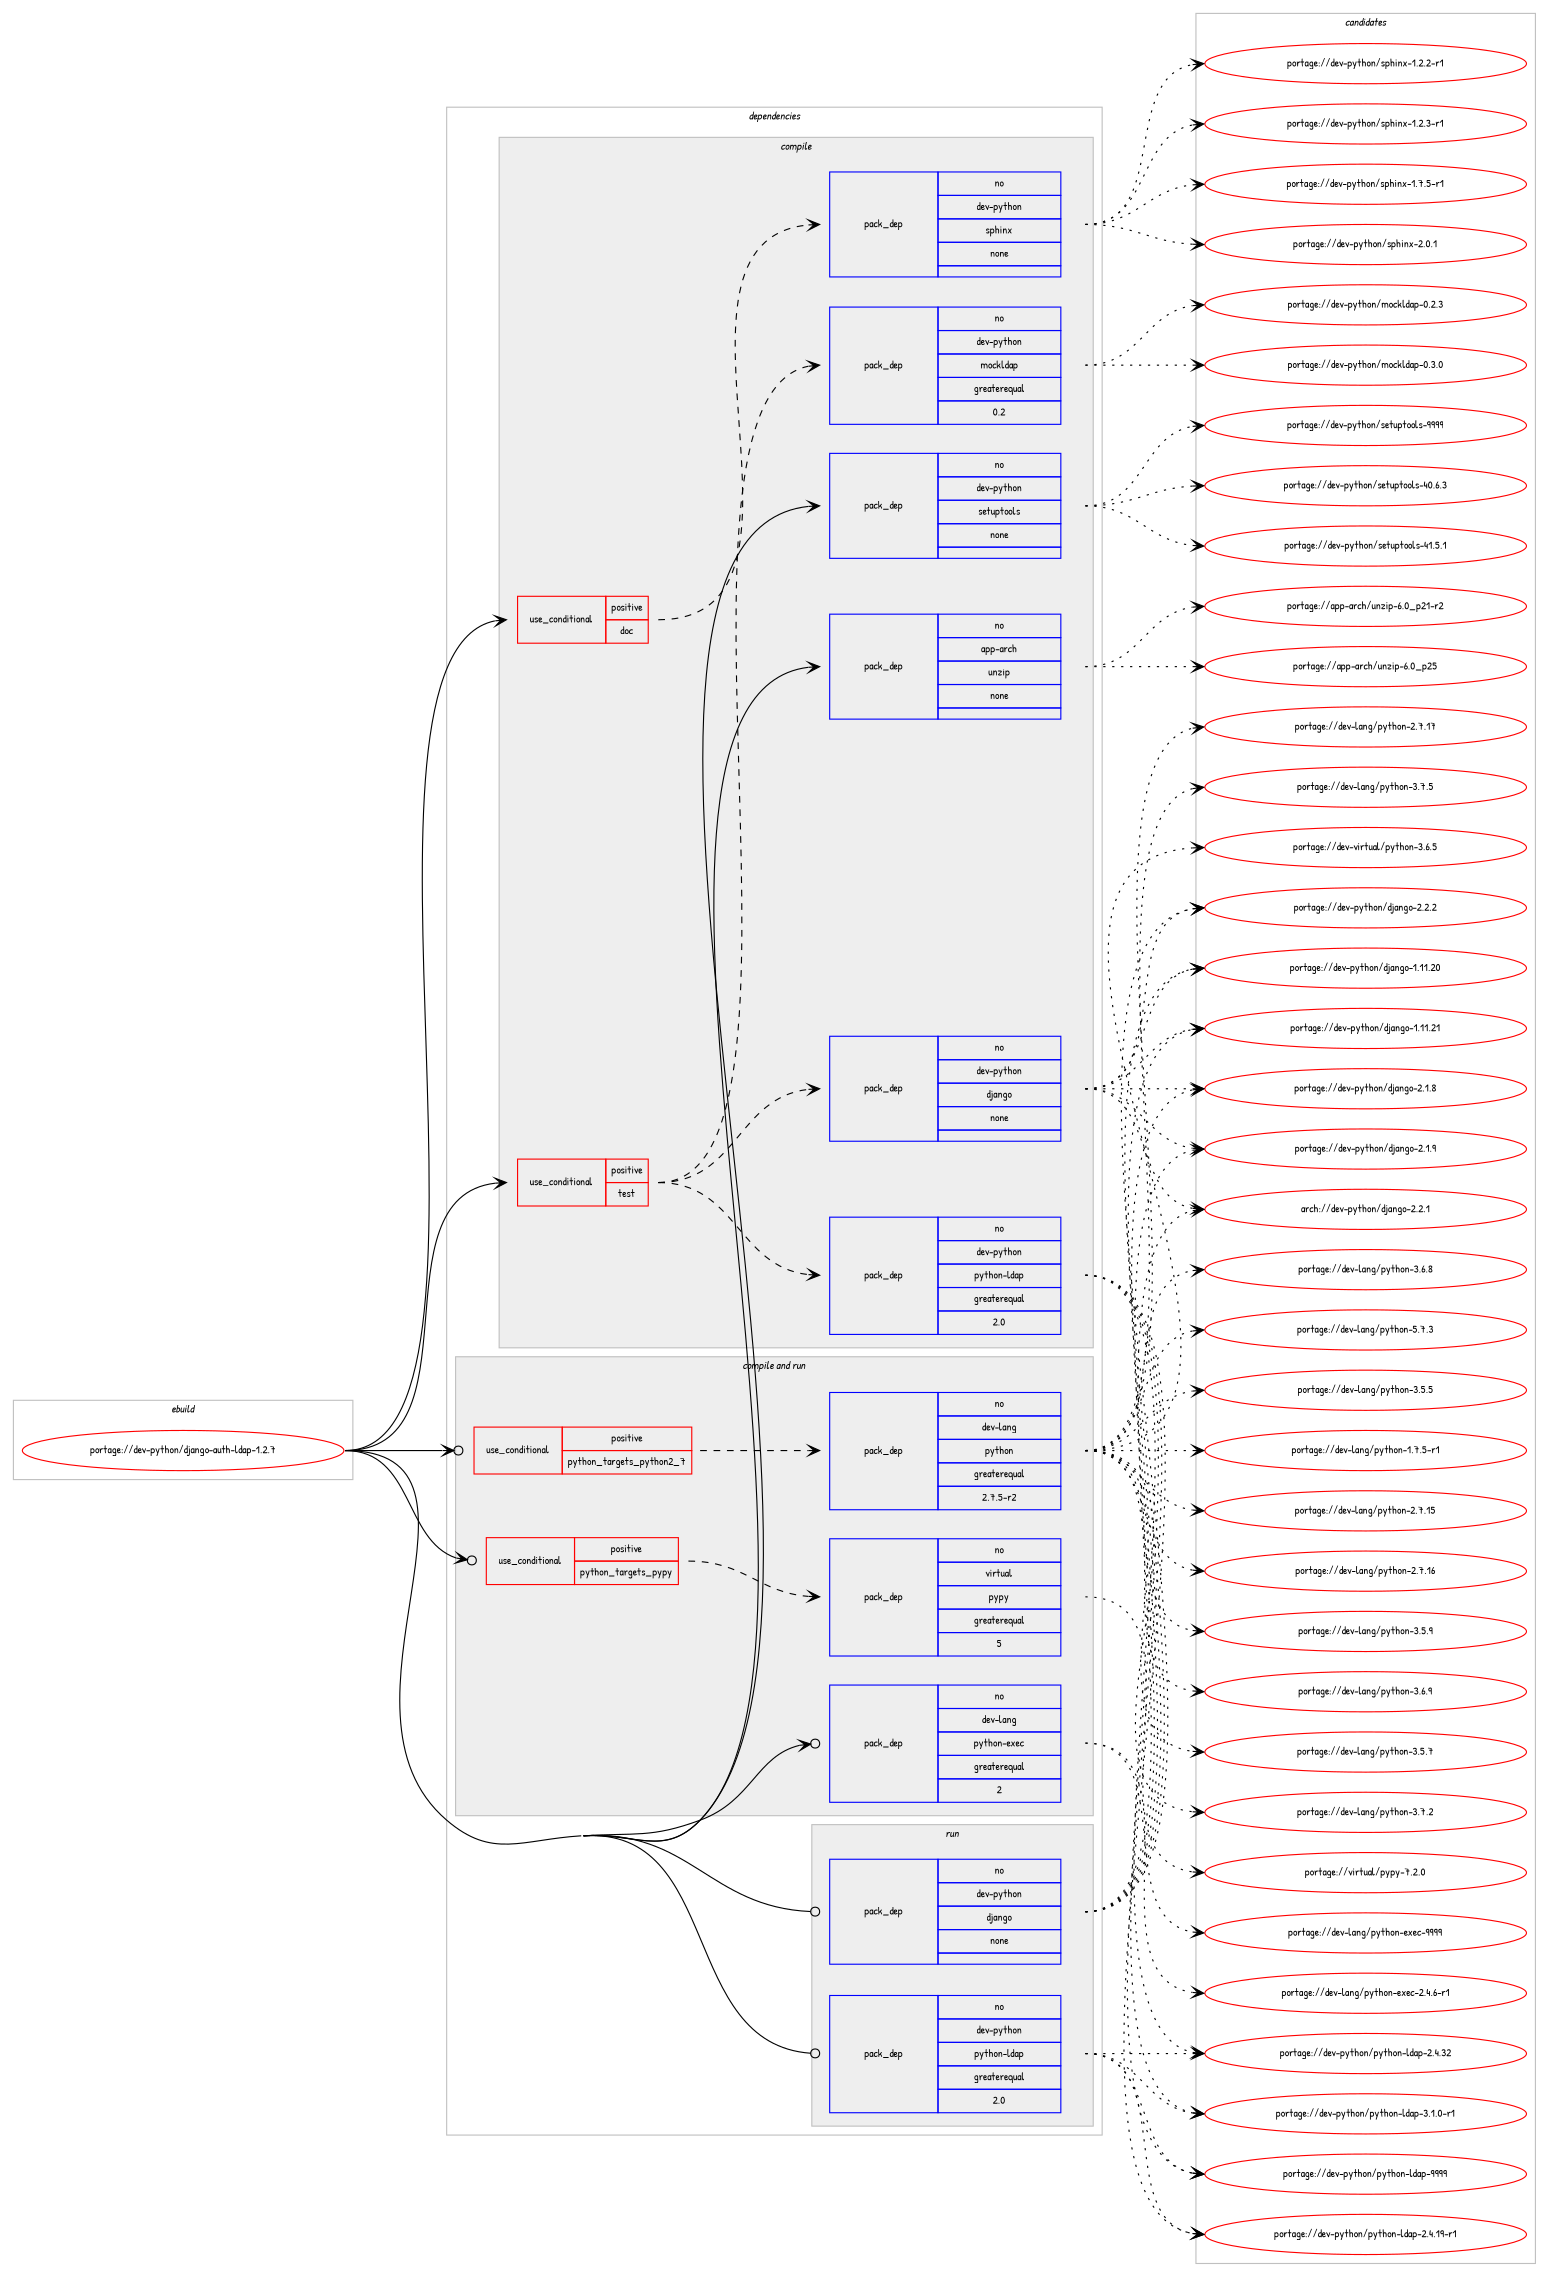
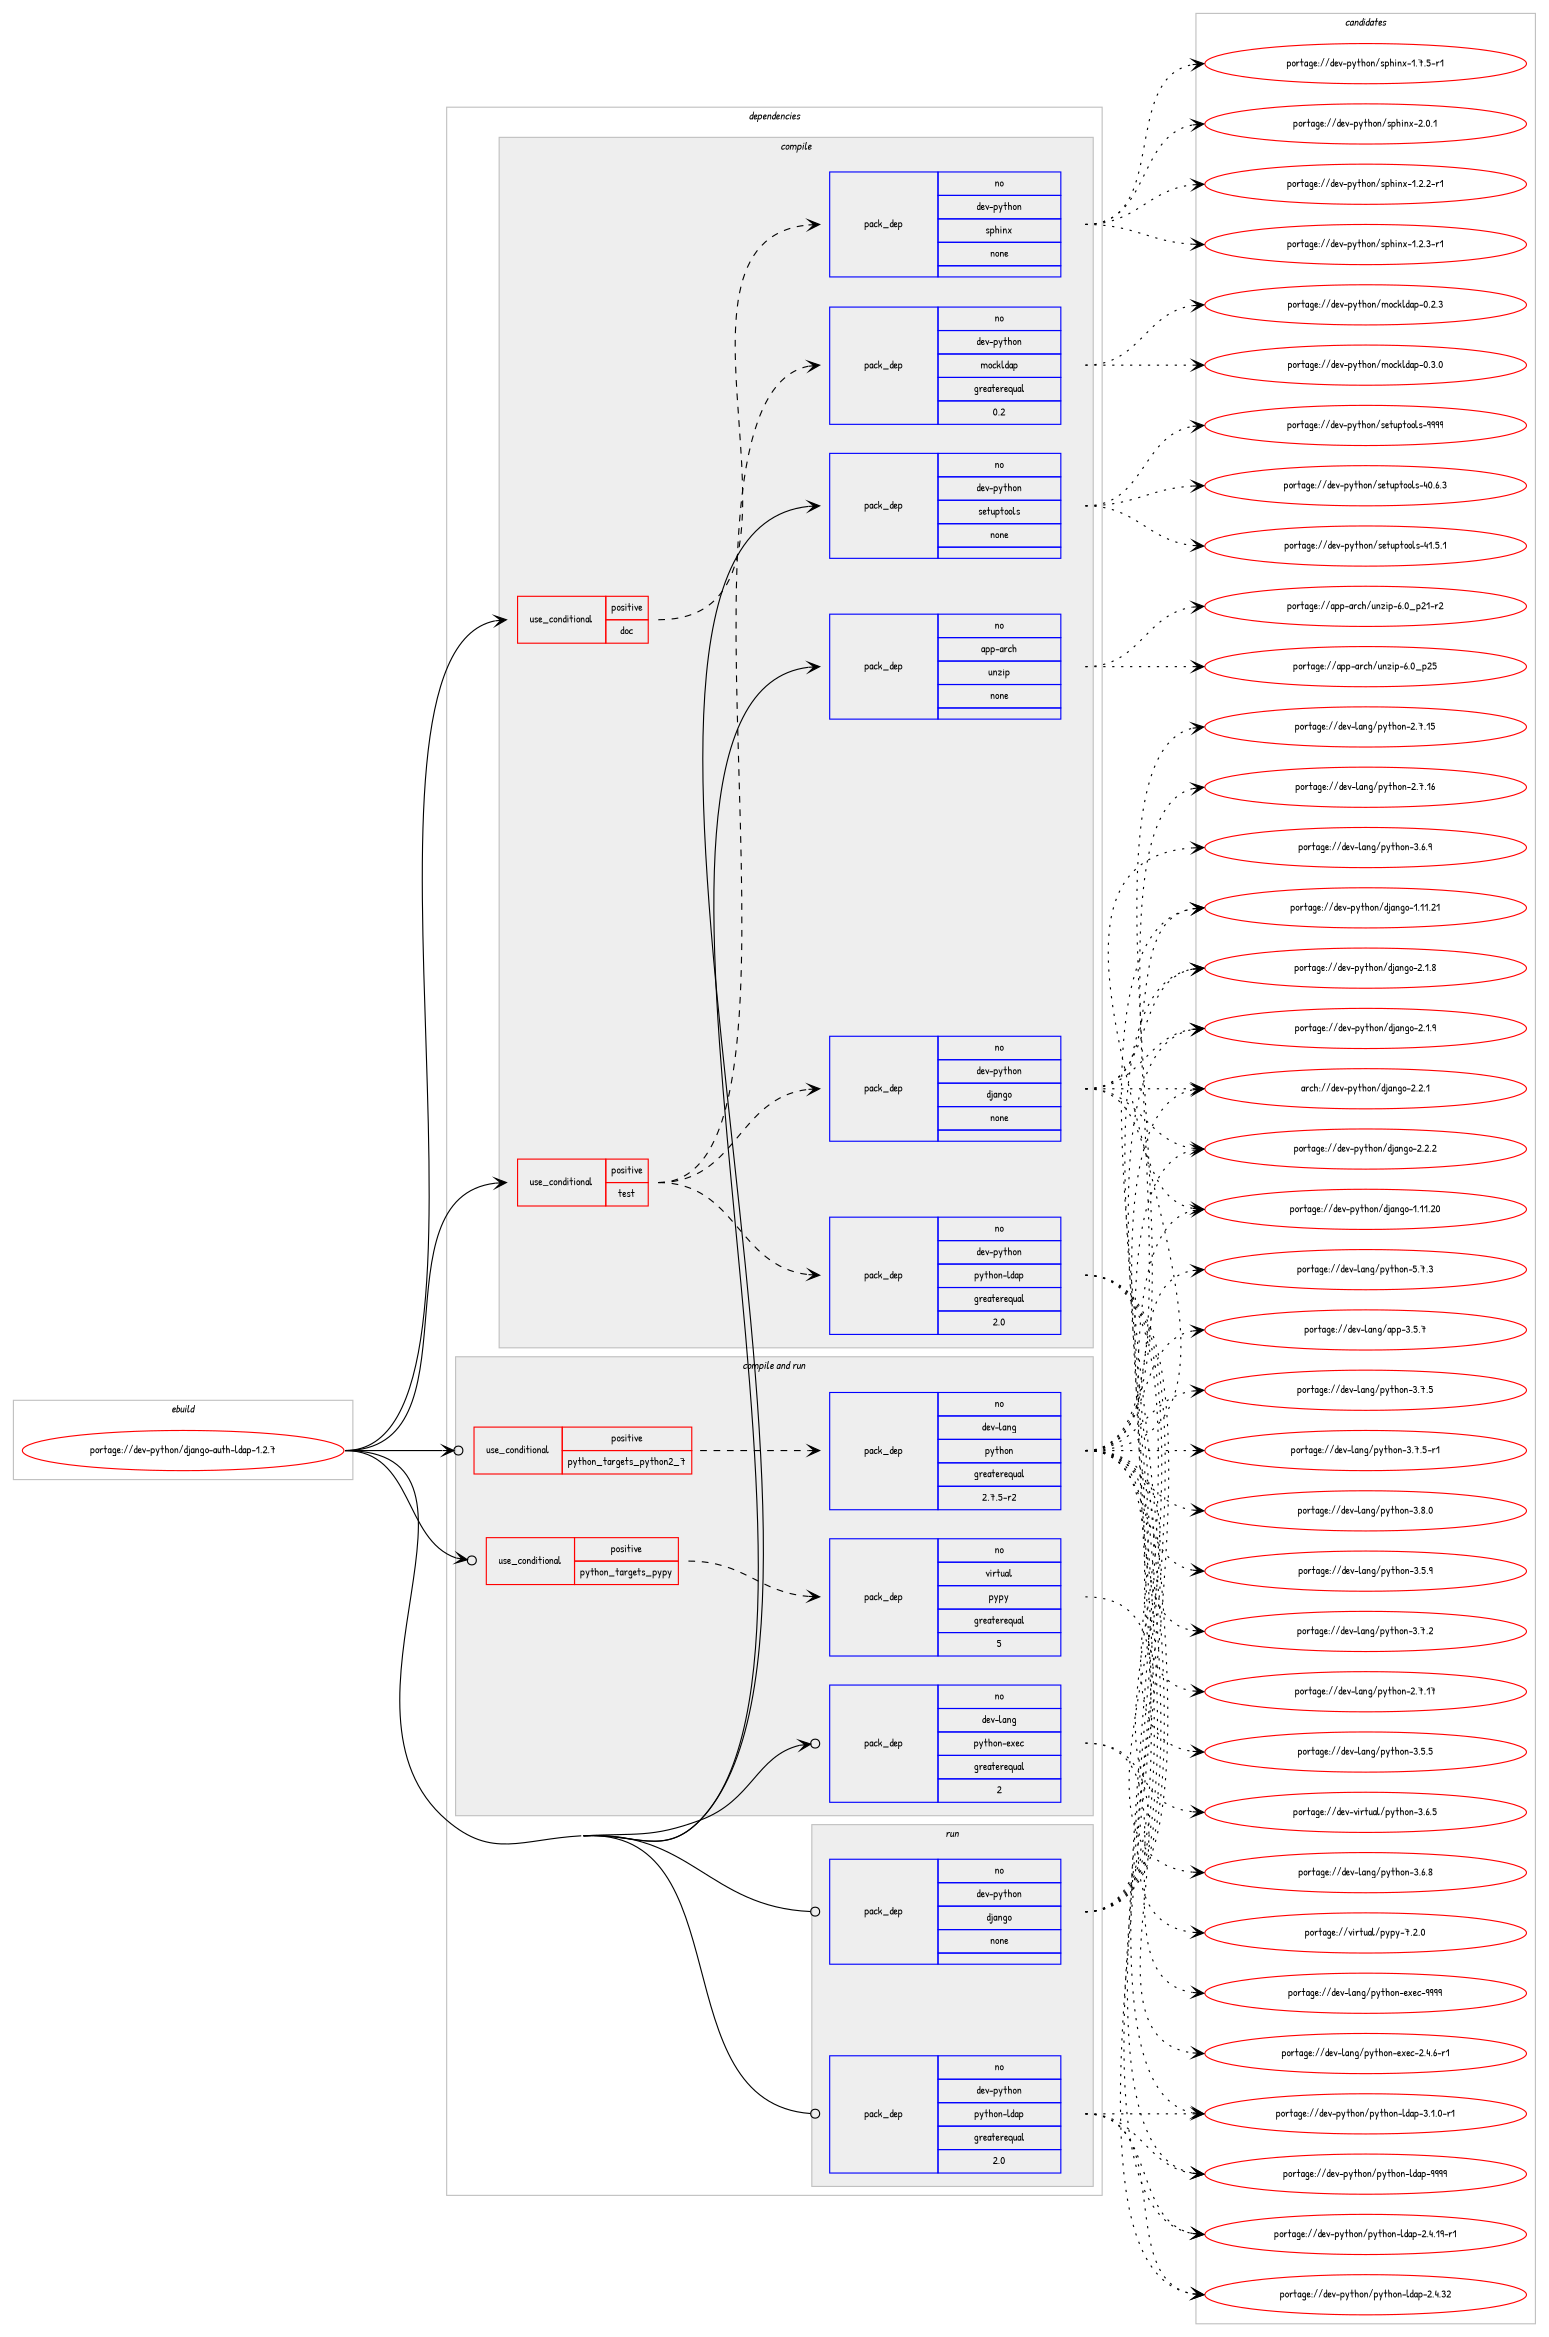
(1366, 1451) -> (1366, 1451)
none -> (1366, 1511)
(1366, 1752) -> (1366, 1330)
